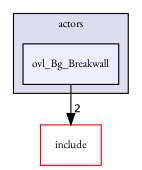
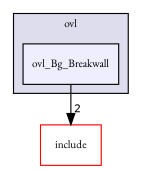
(71, 24) -> (71, 24)
